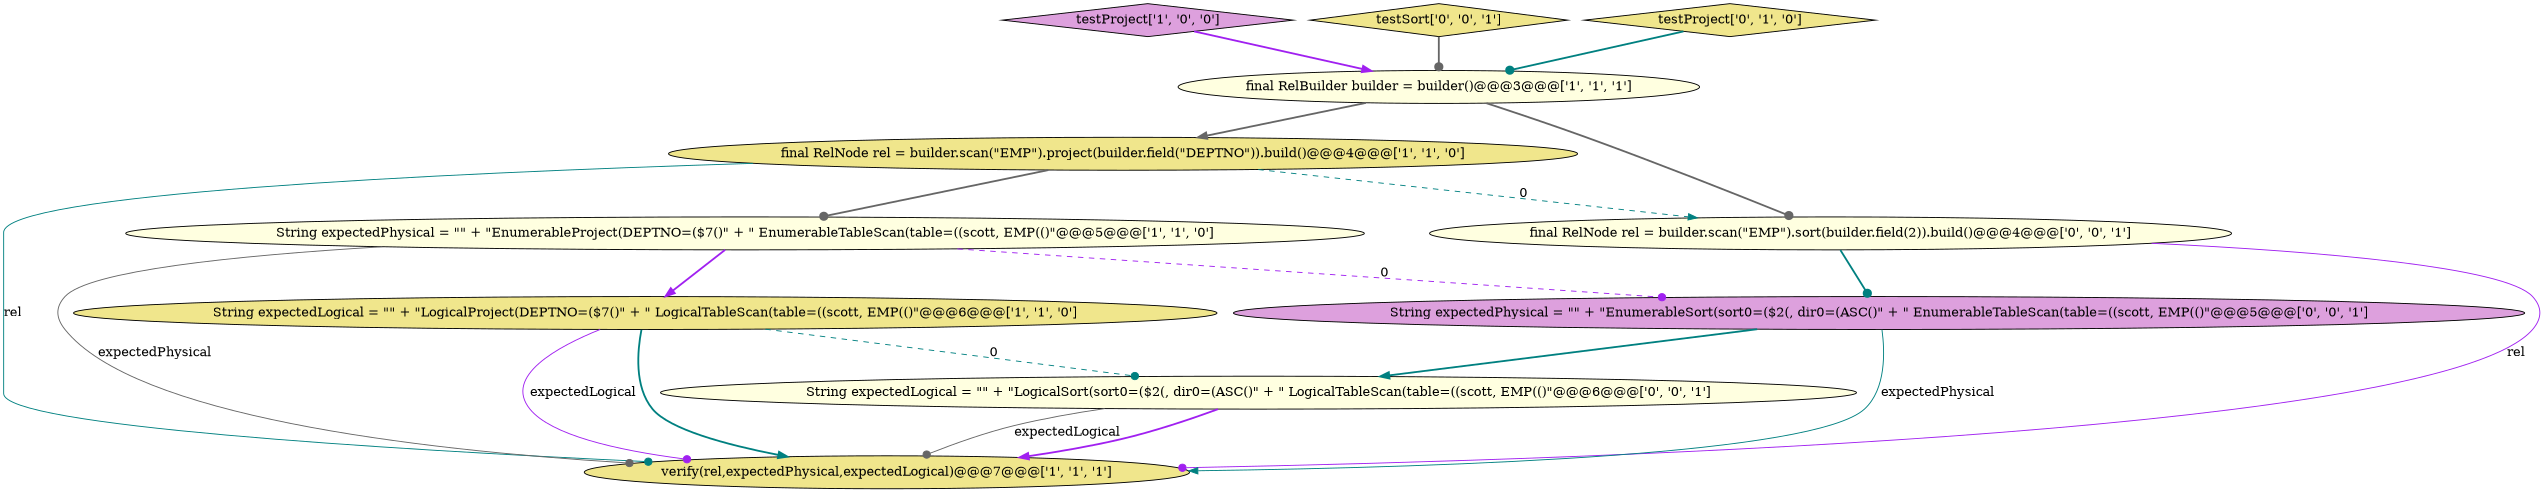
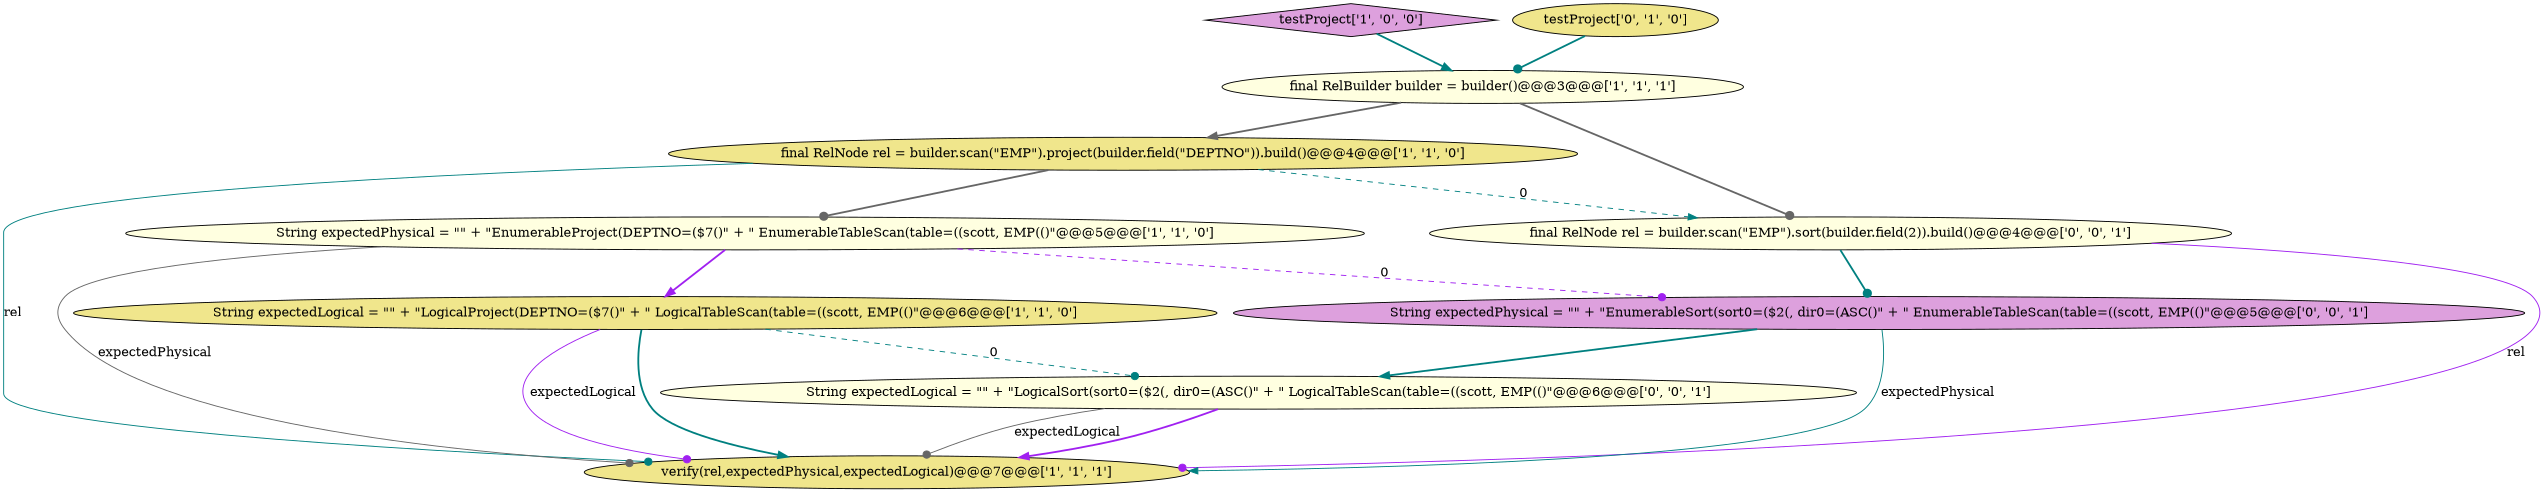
(1439, 20) -> none
(1730, 20) -> (1615, 20)
(1278, 50) -> (1410, 50)
